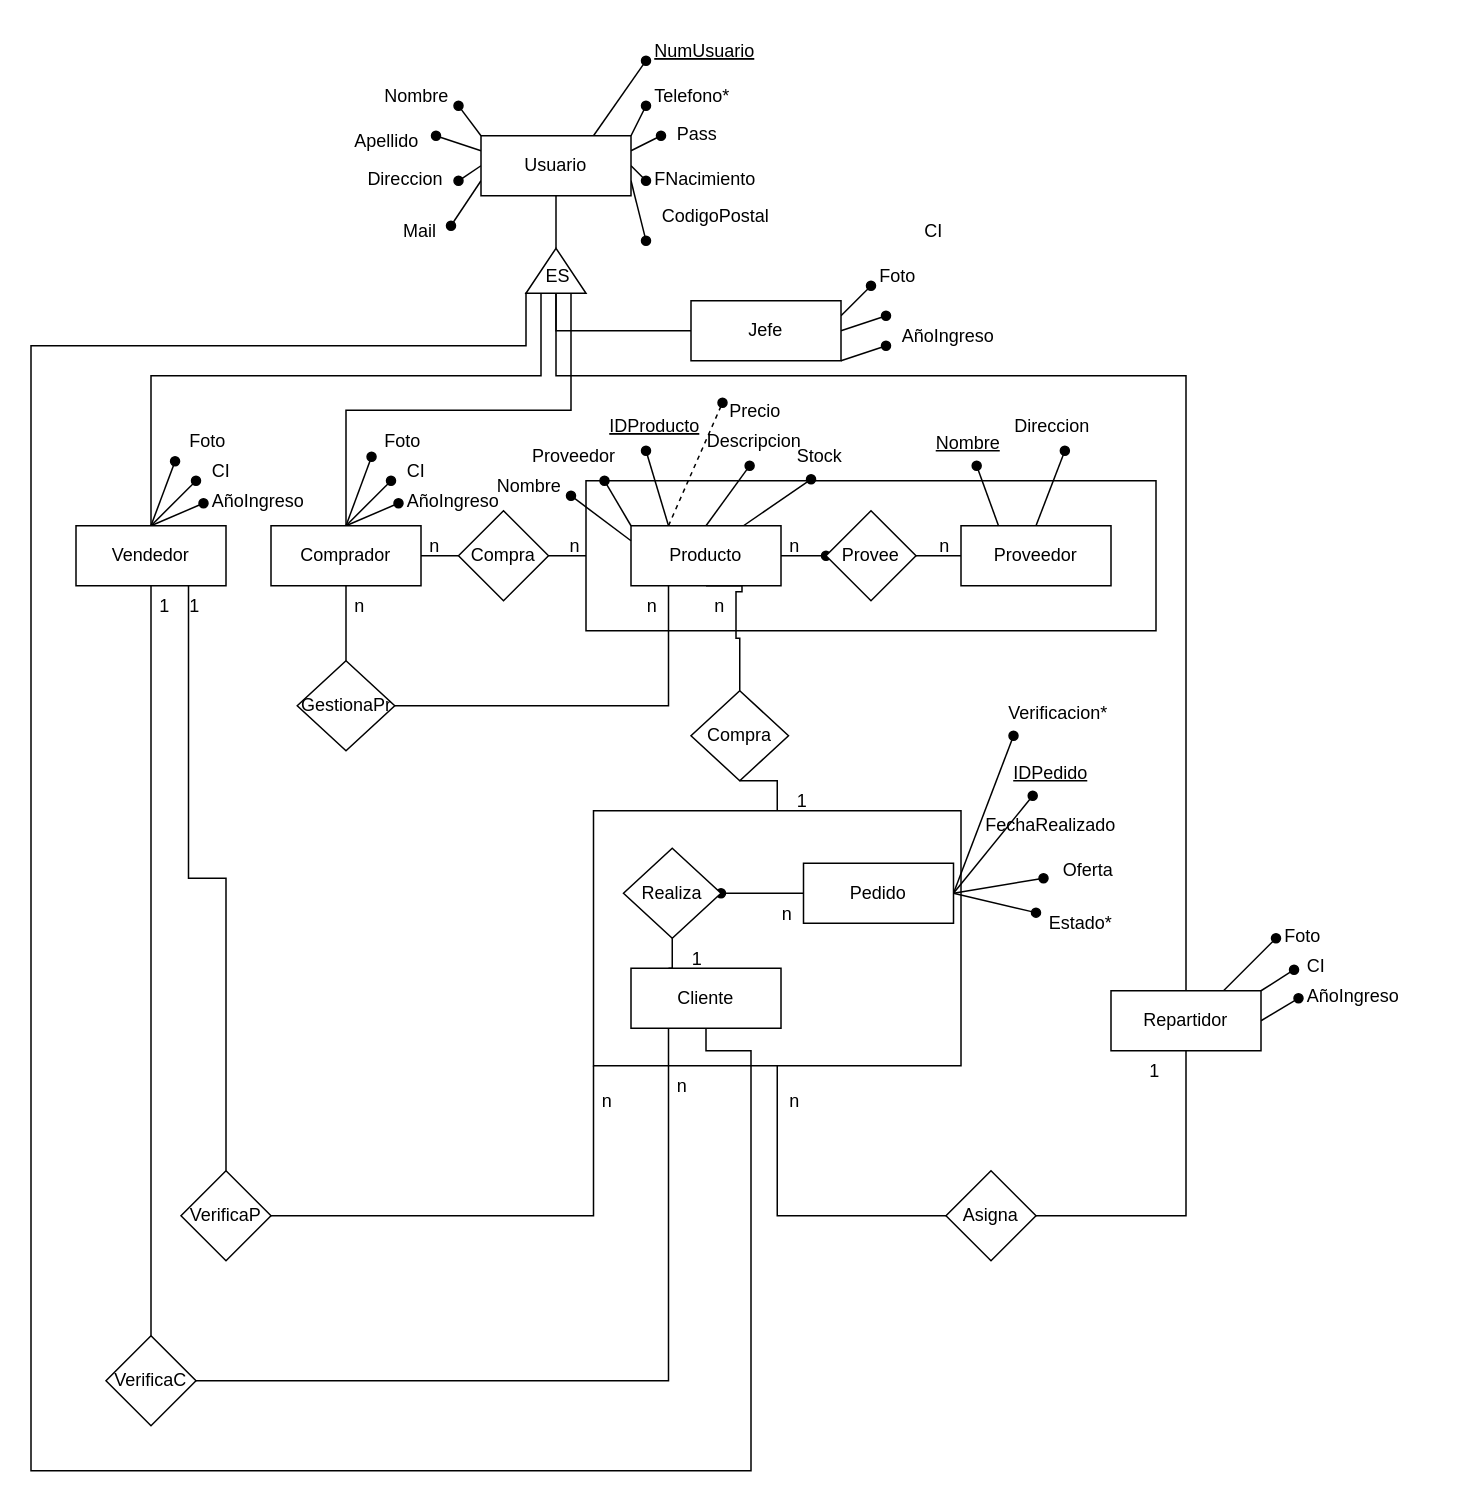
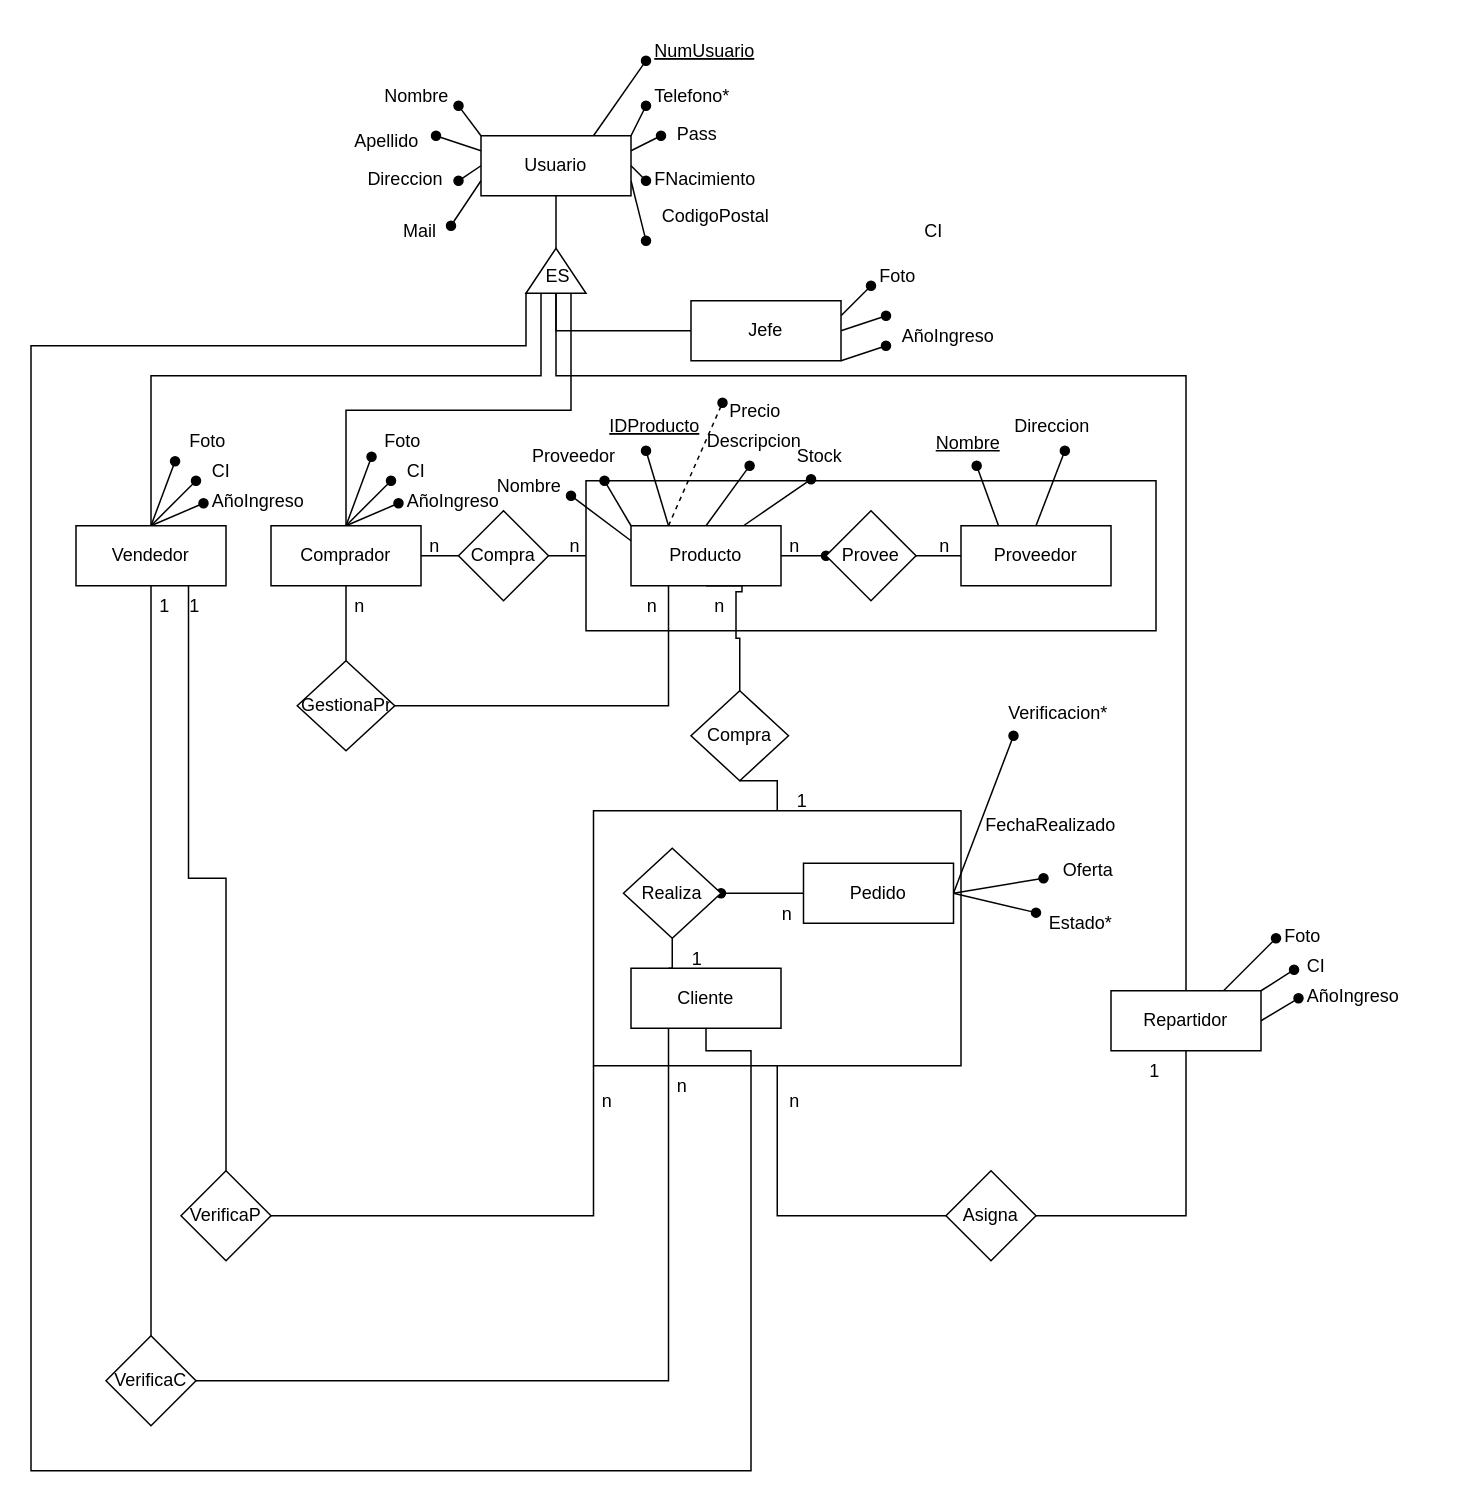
(1051, 773) -> none
(993, 844) -> none
